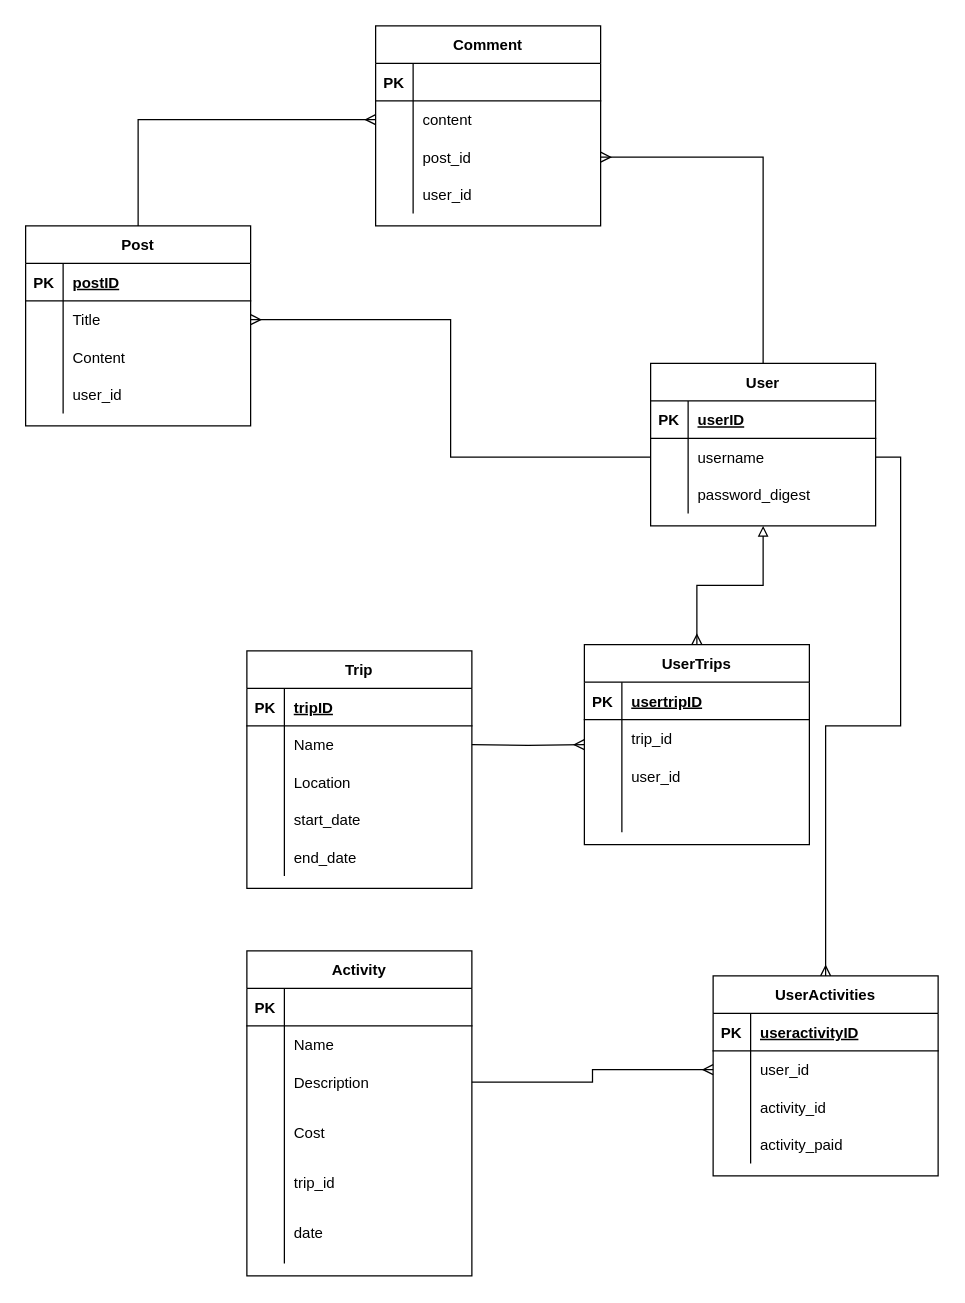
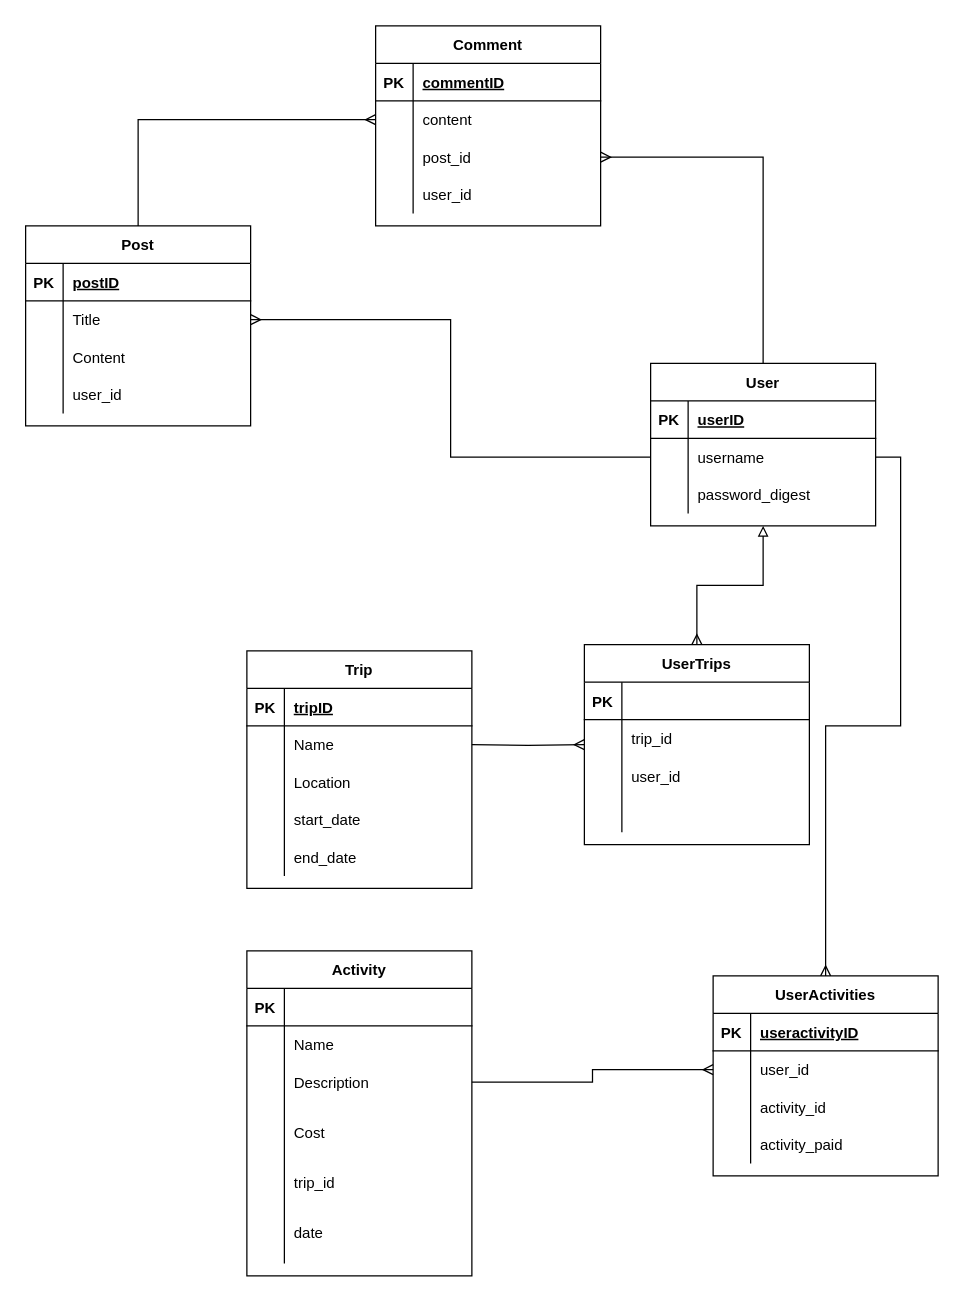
none -> (507, 82)
(716, 701) -> none
